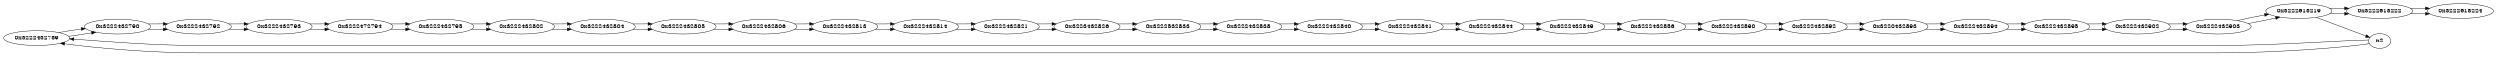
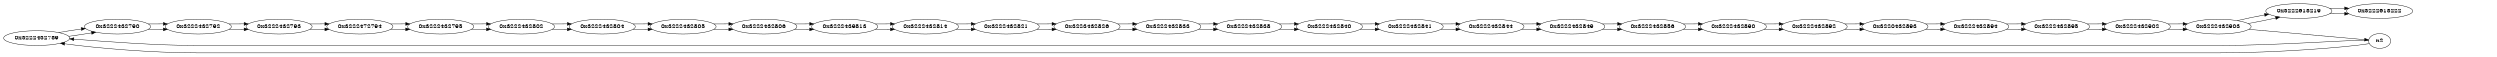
(2460, 11) -> none
(845, 27) -> (845, 27)
(1168, 27) -> (1168, 27)
(2341, 27) -> (2307, 34)
